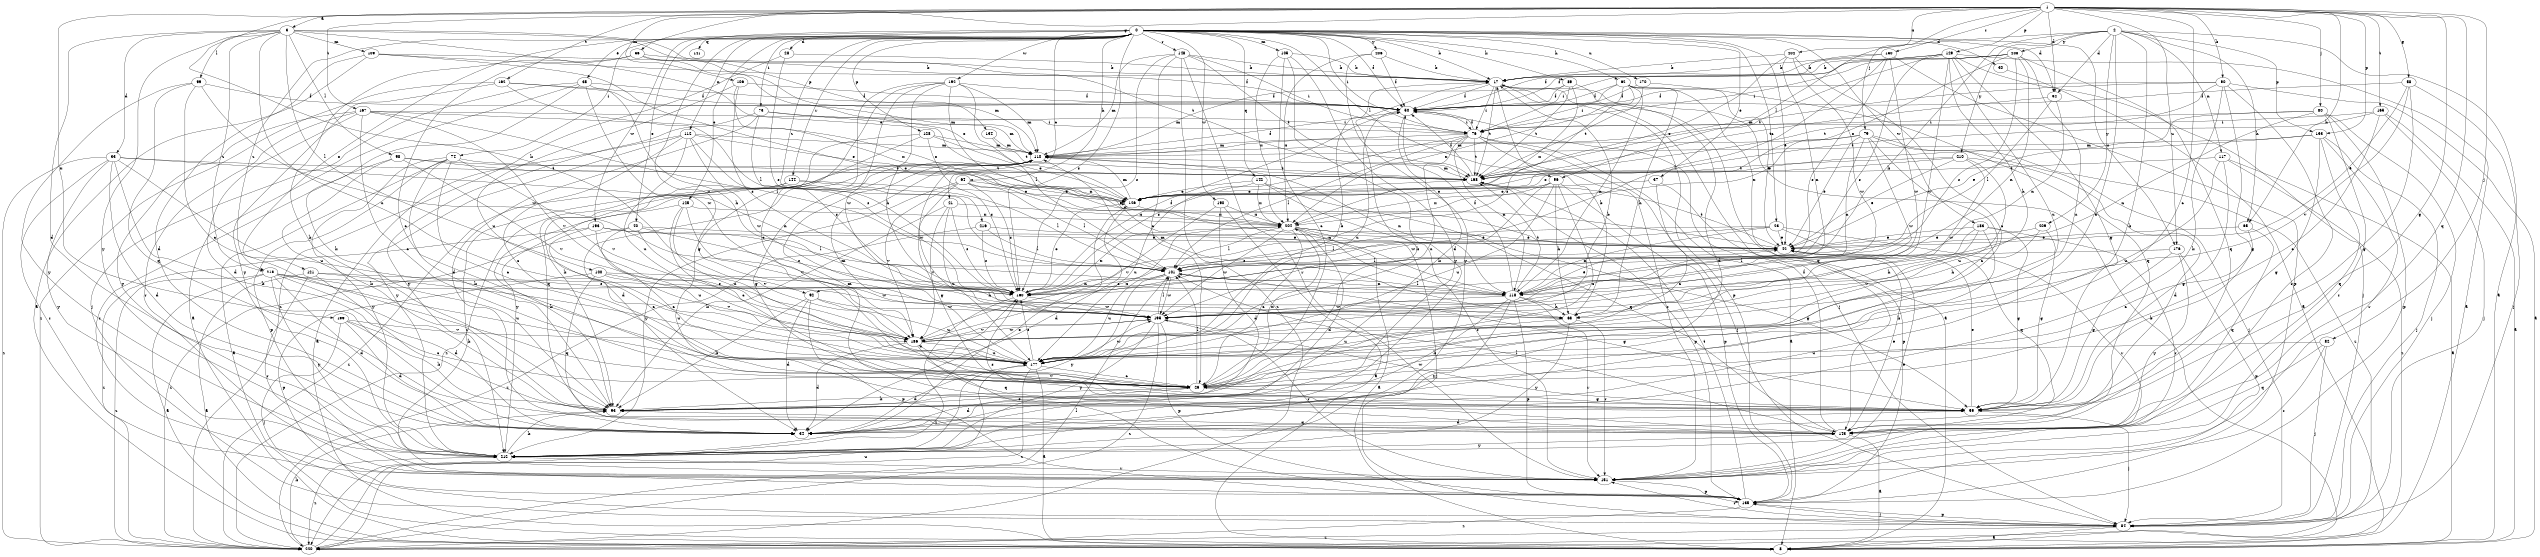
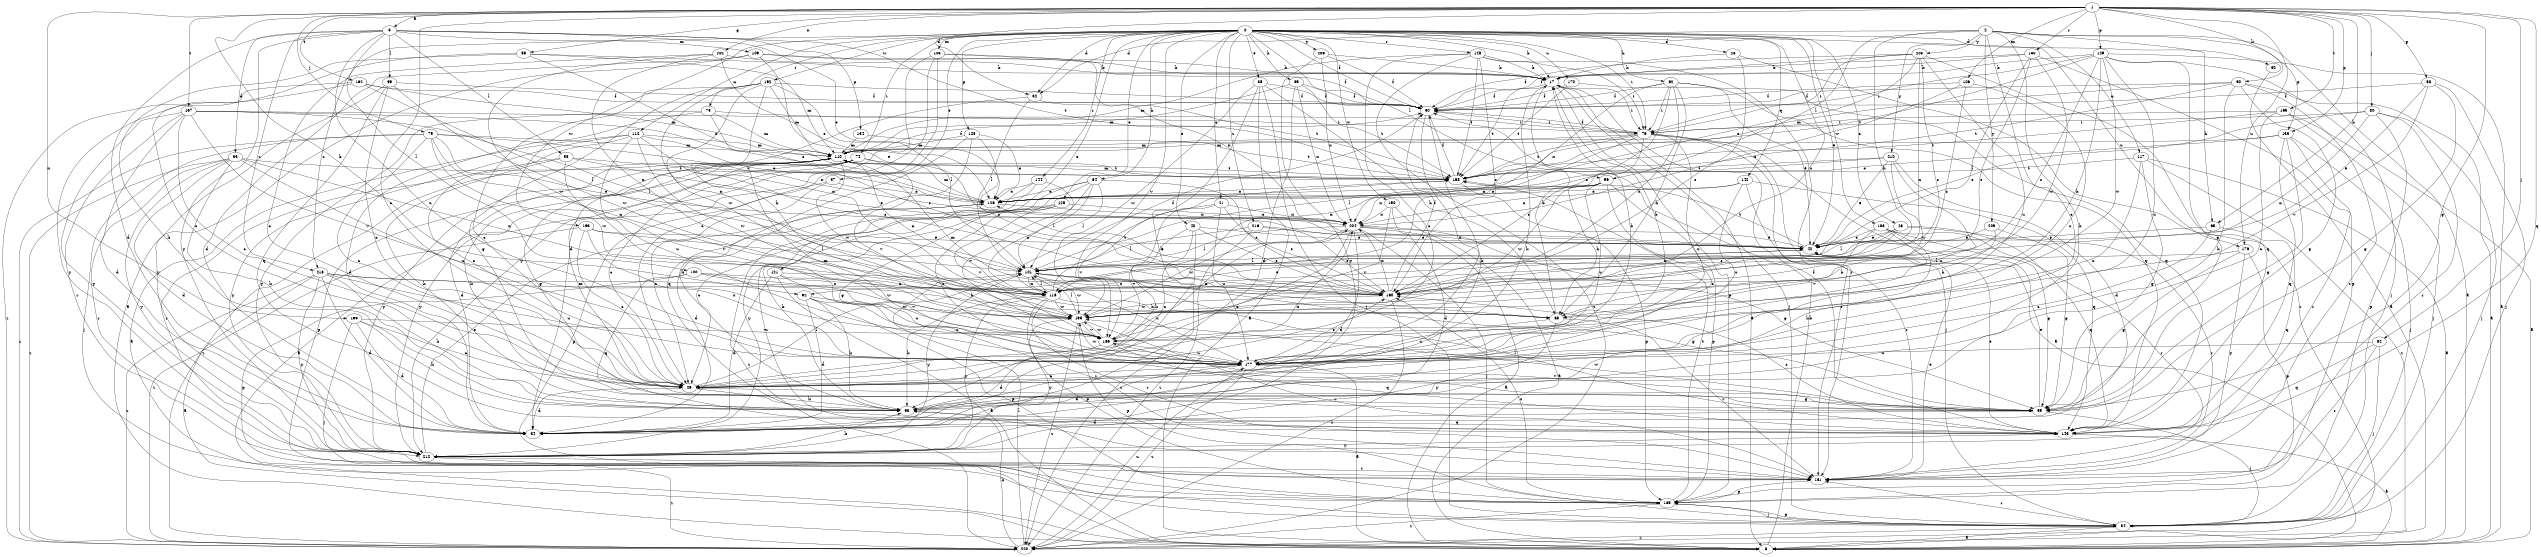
(697, 54) -> none
